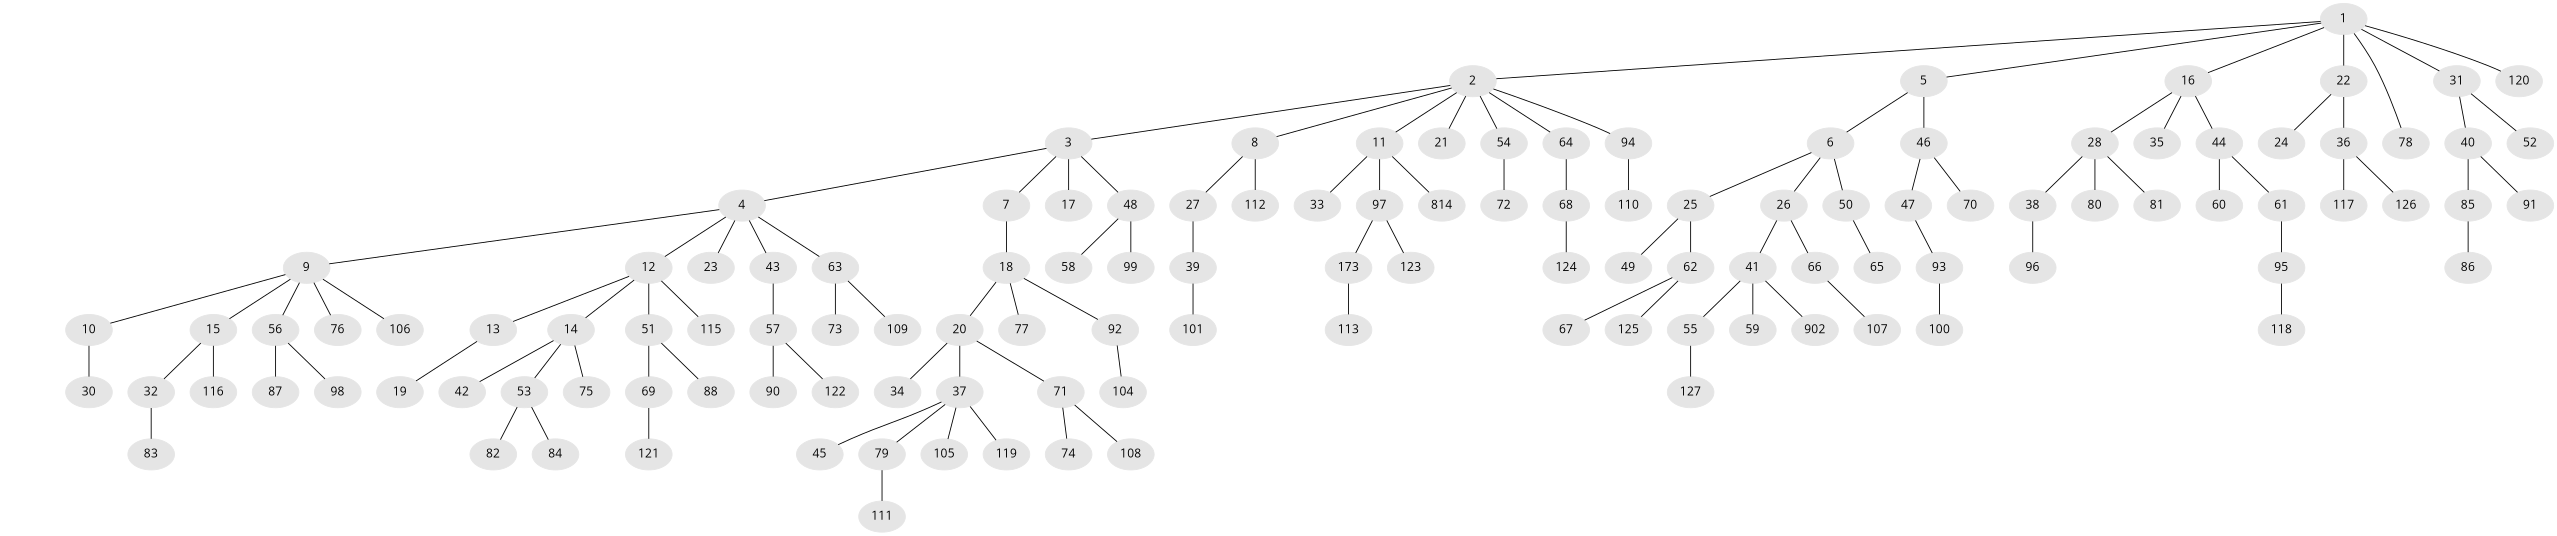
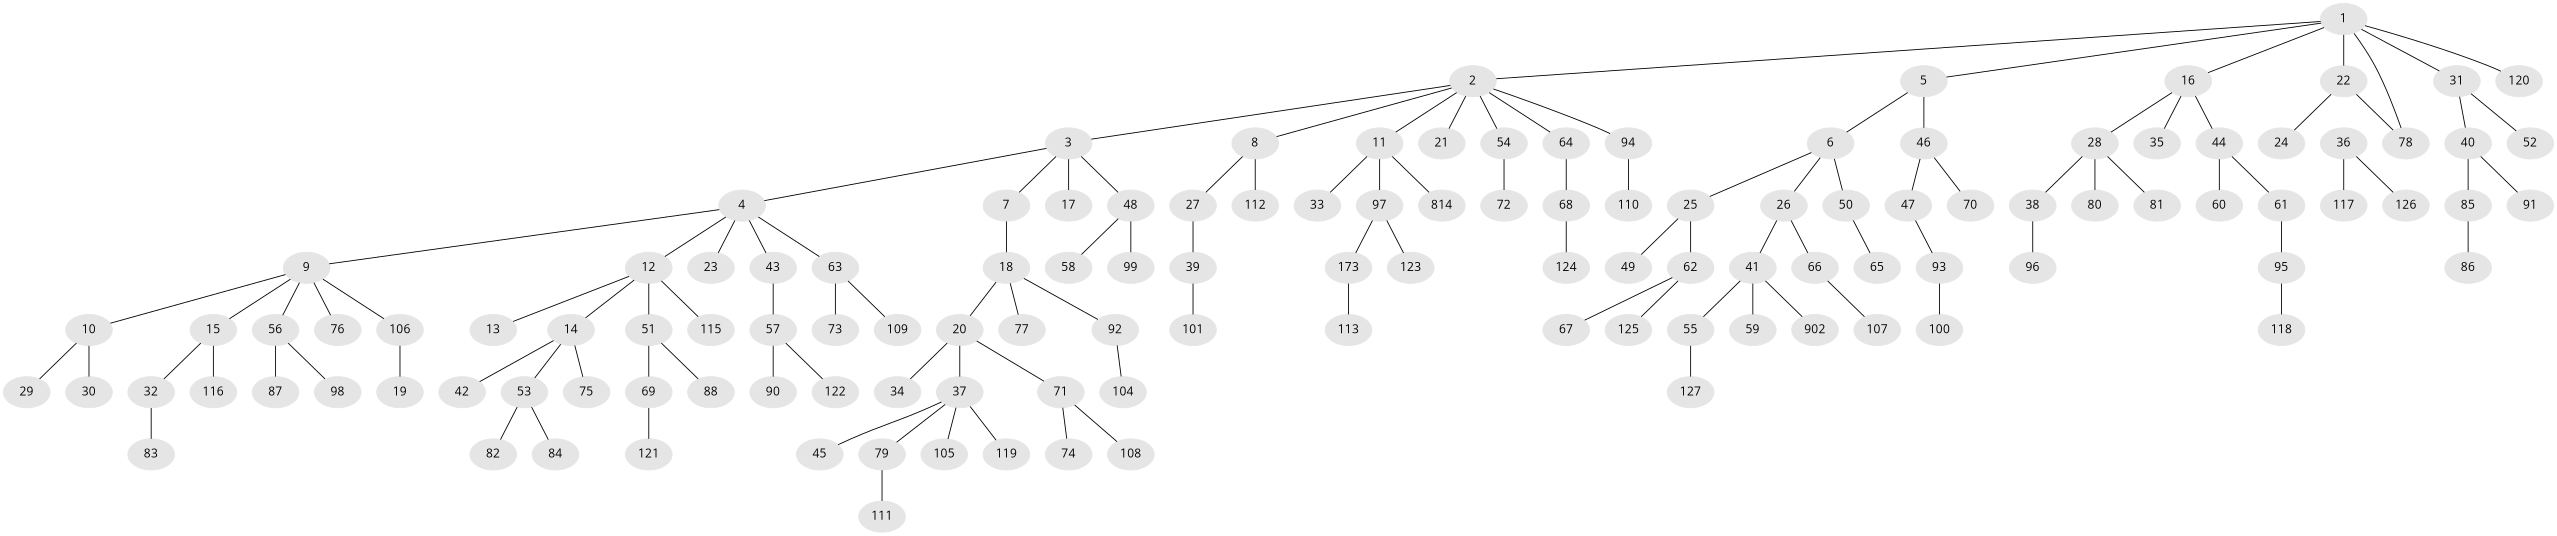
(2344, 112) -> (2375, 112)
(447, 361) -> (400, 361)
none -> (27, 392)
